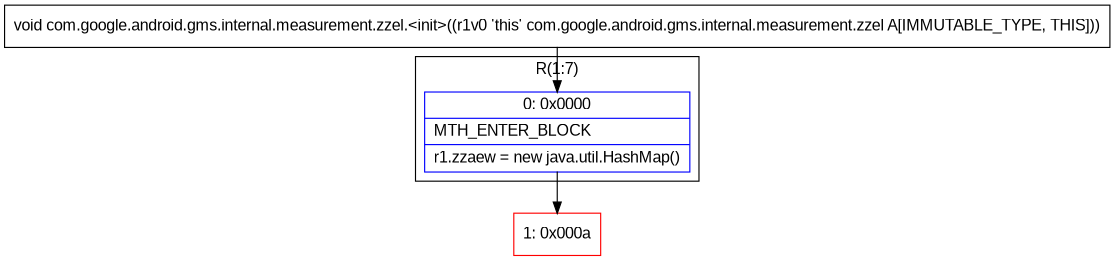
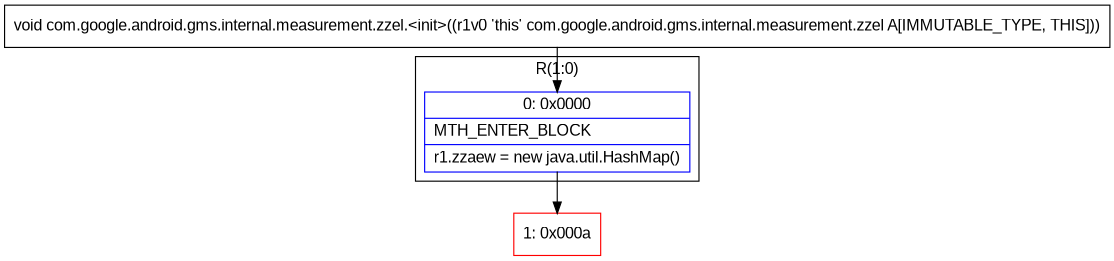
(557, 70) -> (557, 70)
